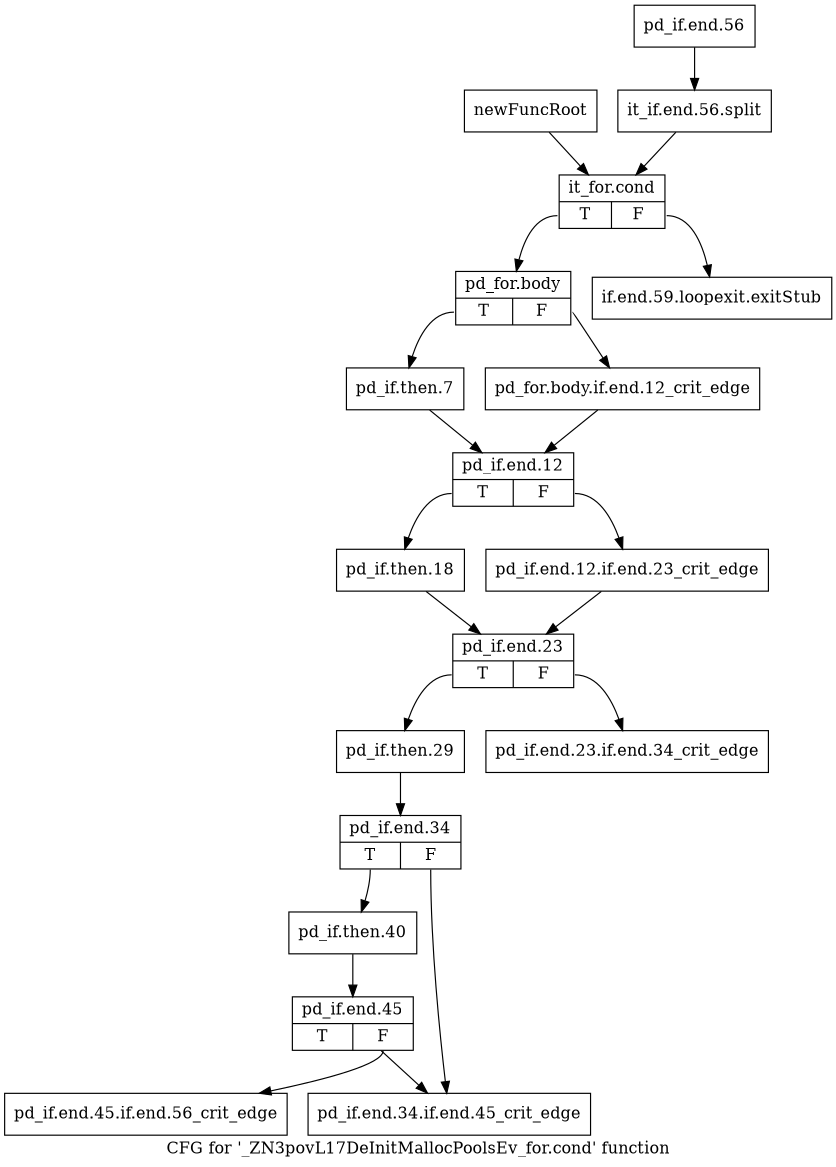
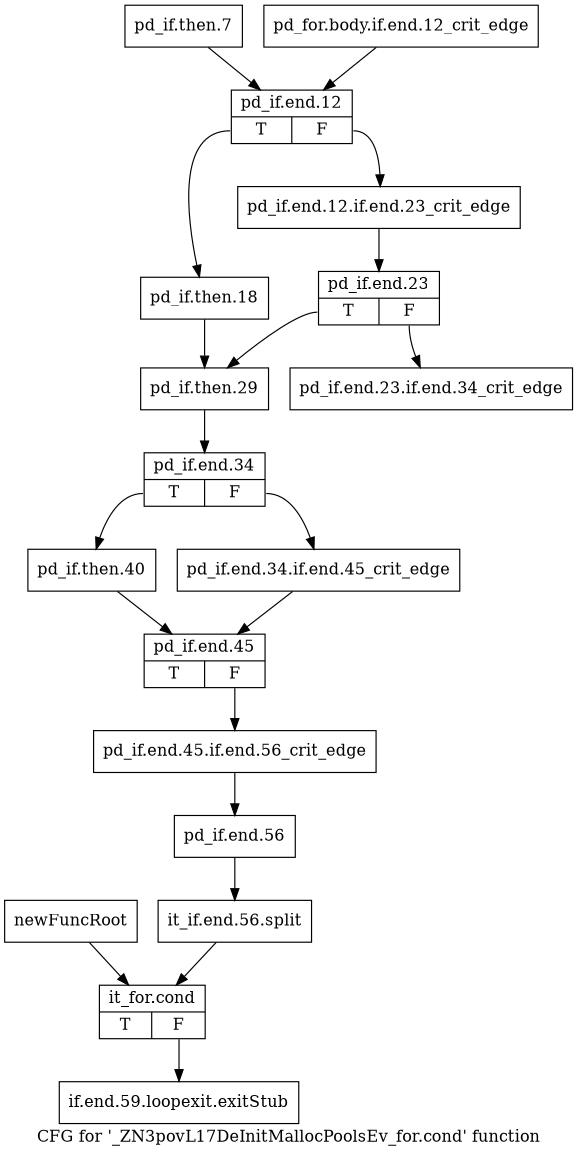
(513, 298) -> none
(449, 609) -> (205, 338)
none -> (235, 788)
(400, 1068) -> (270, 609)
